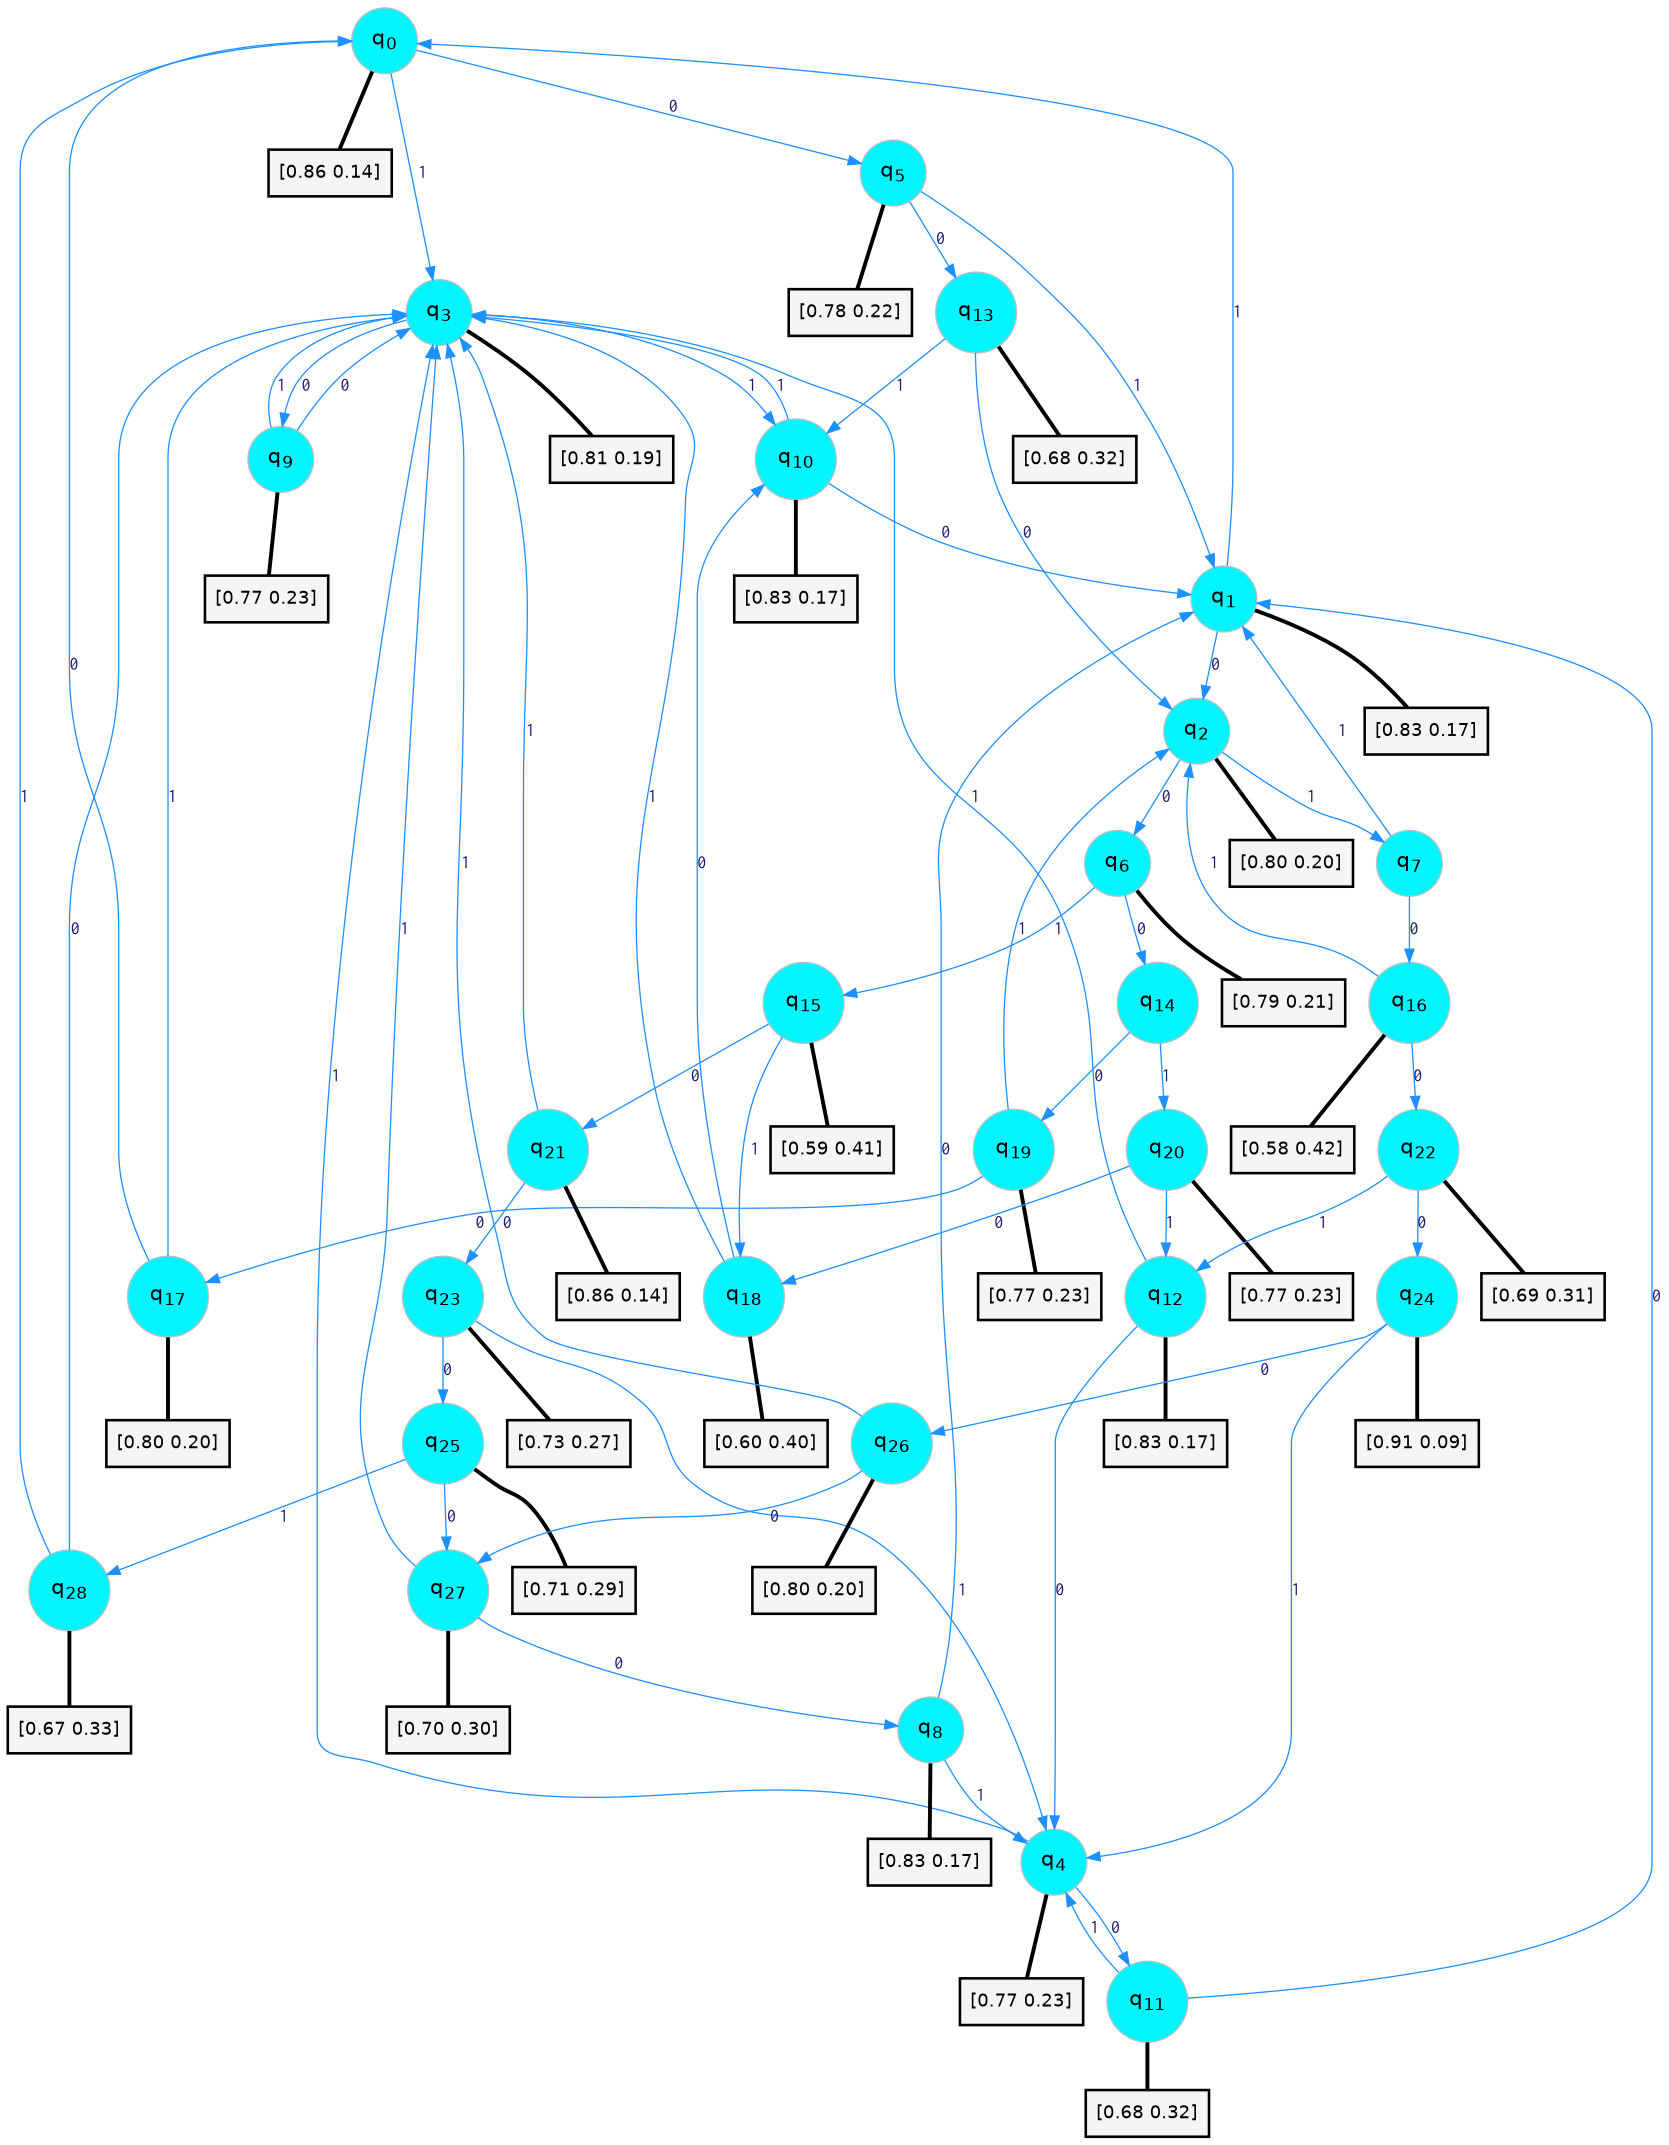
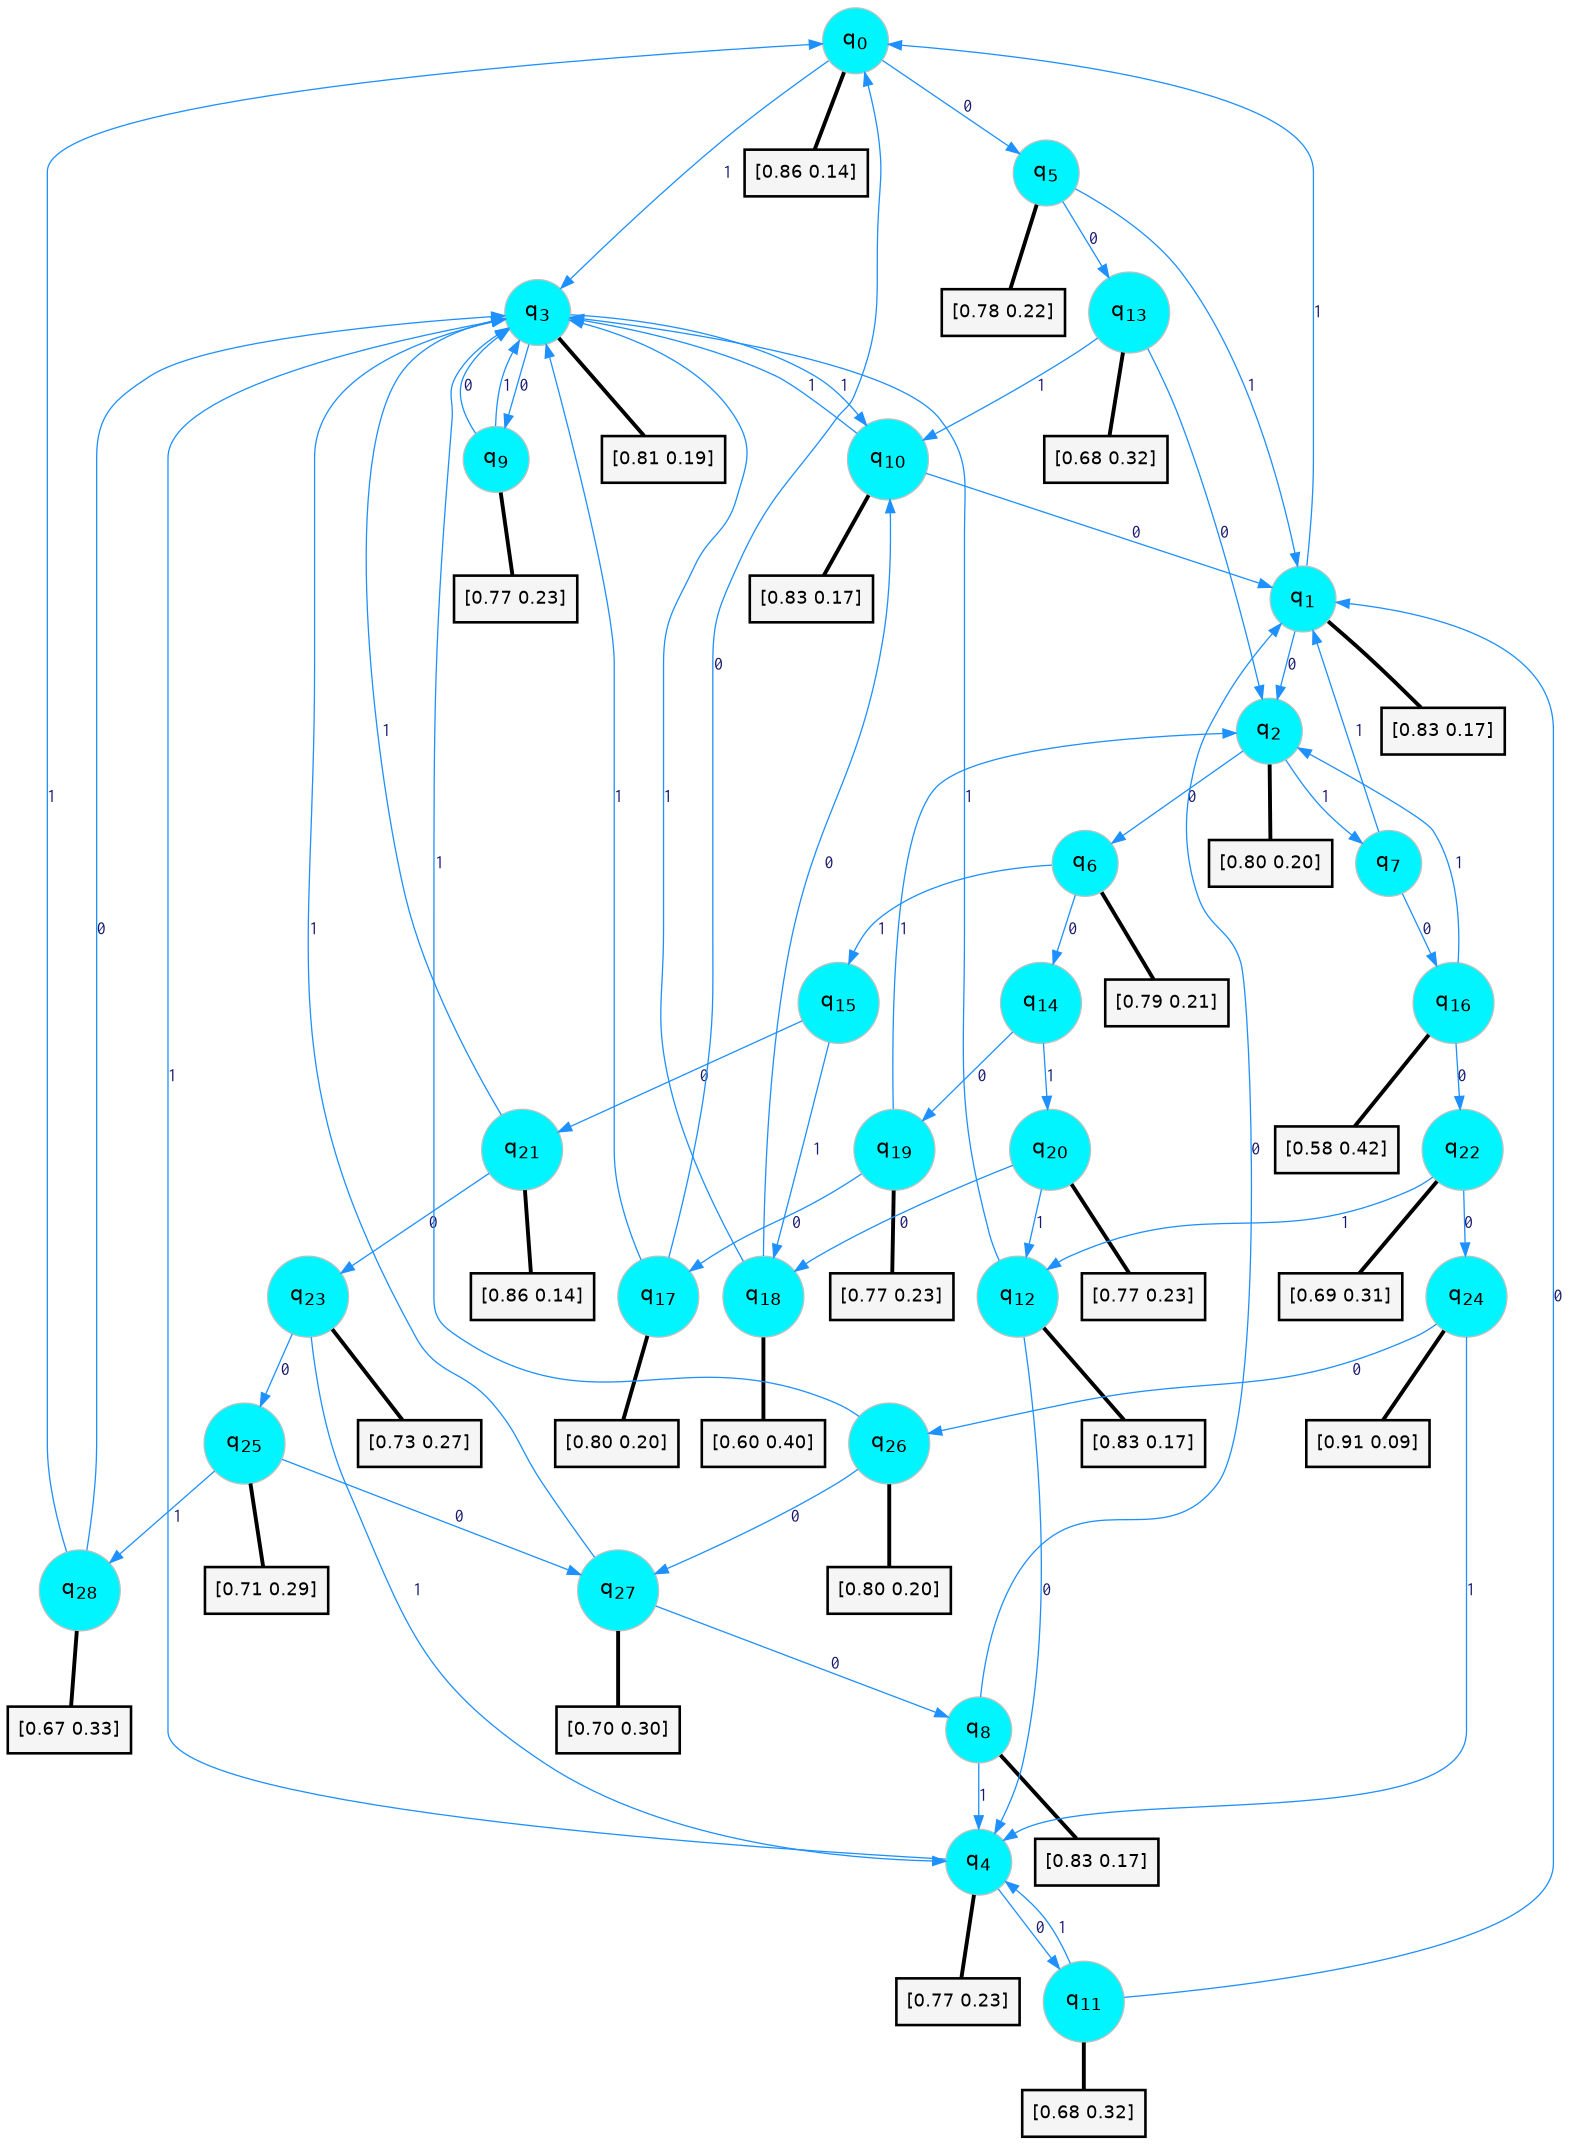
(832, 1150) -> none
